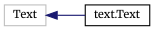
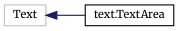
(118, 15) -> (130, 15)
